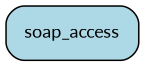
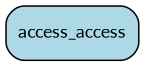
(72, 33) -> (72, 33)
